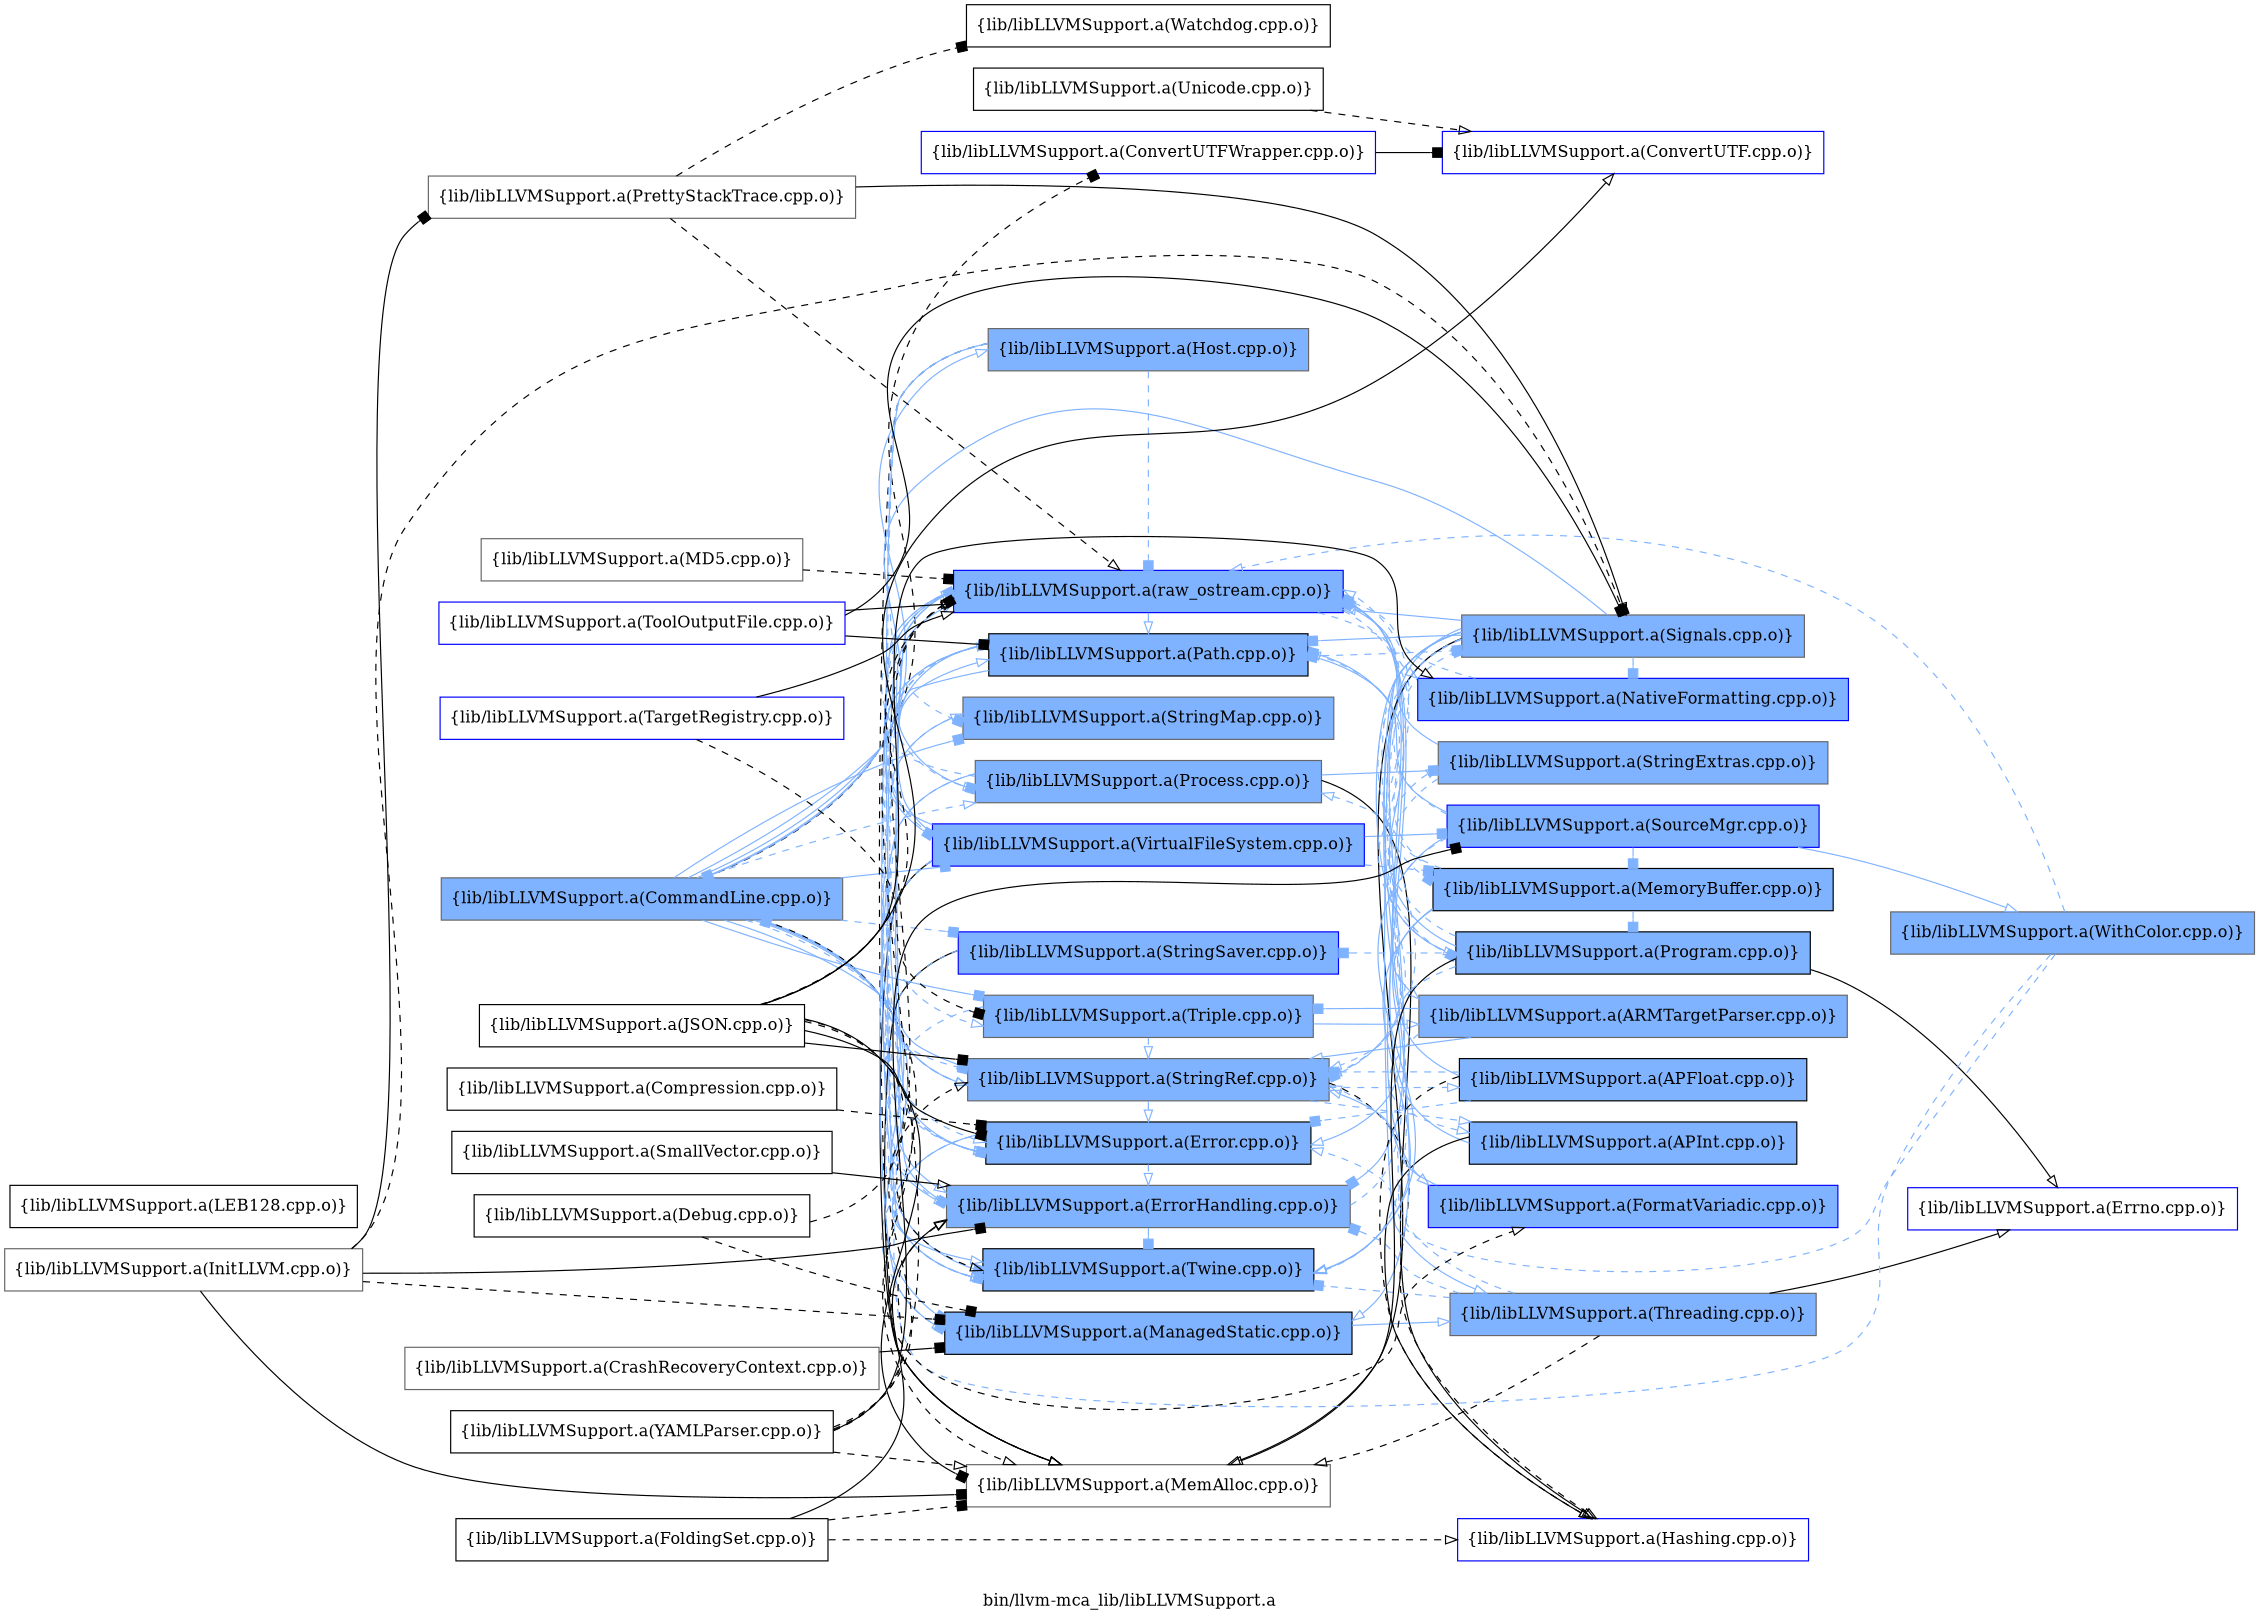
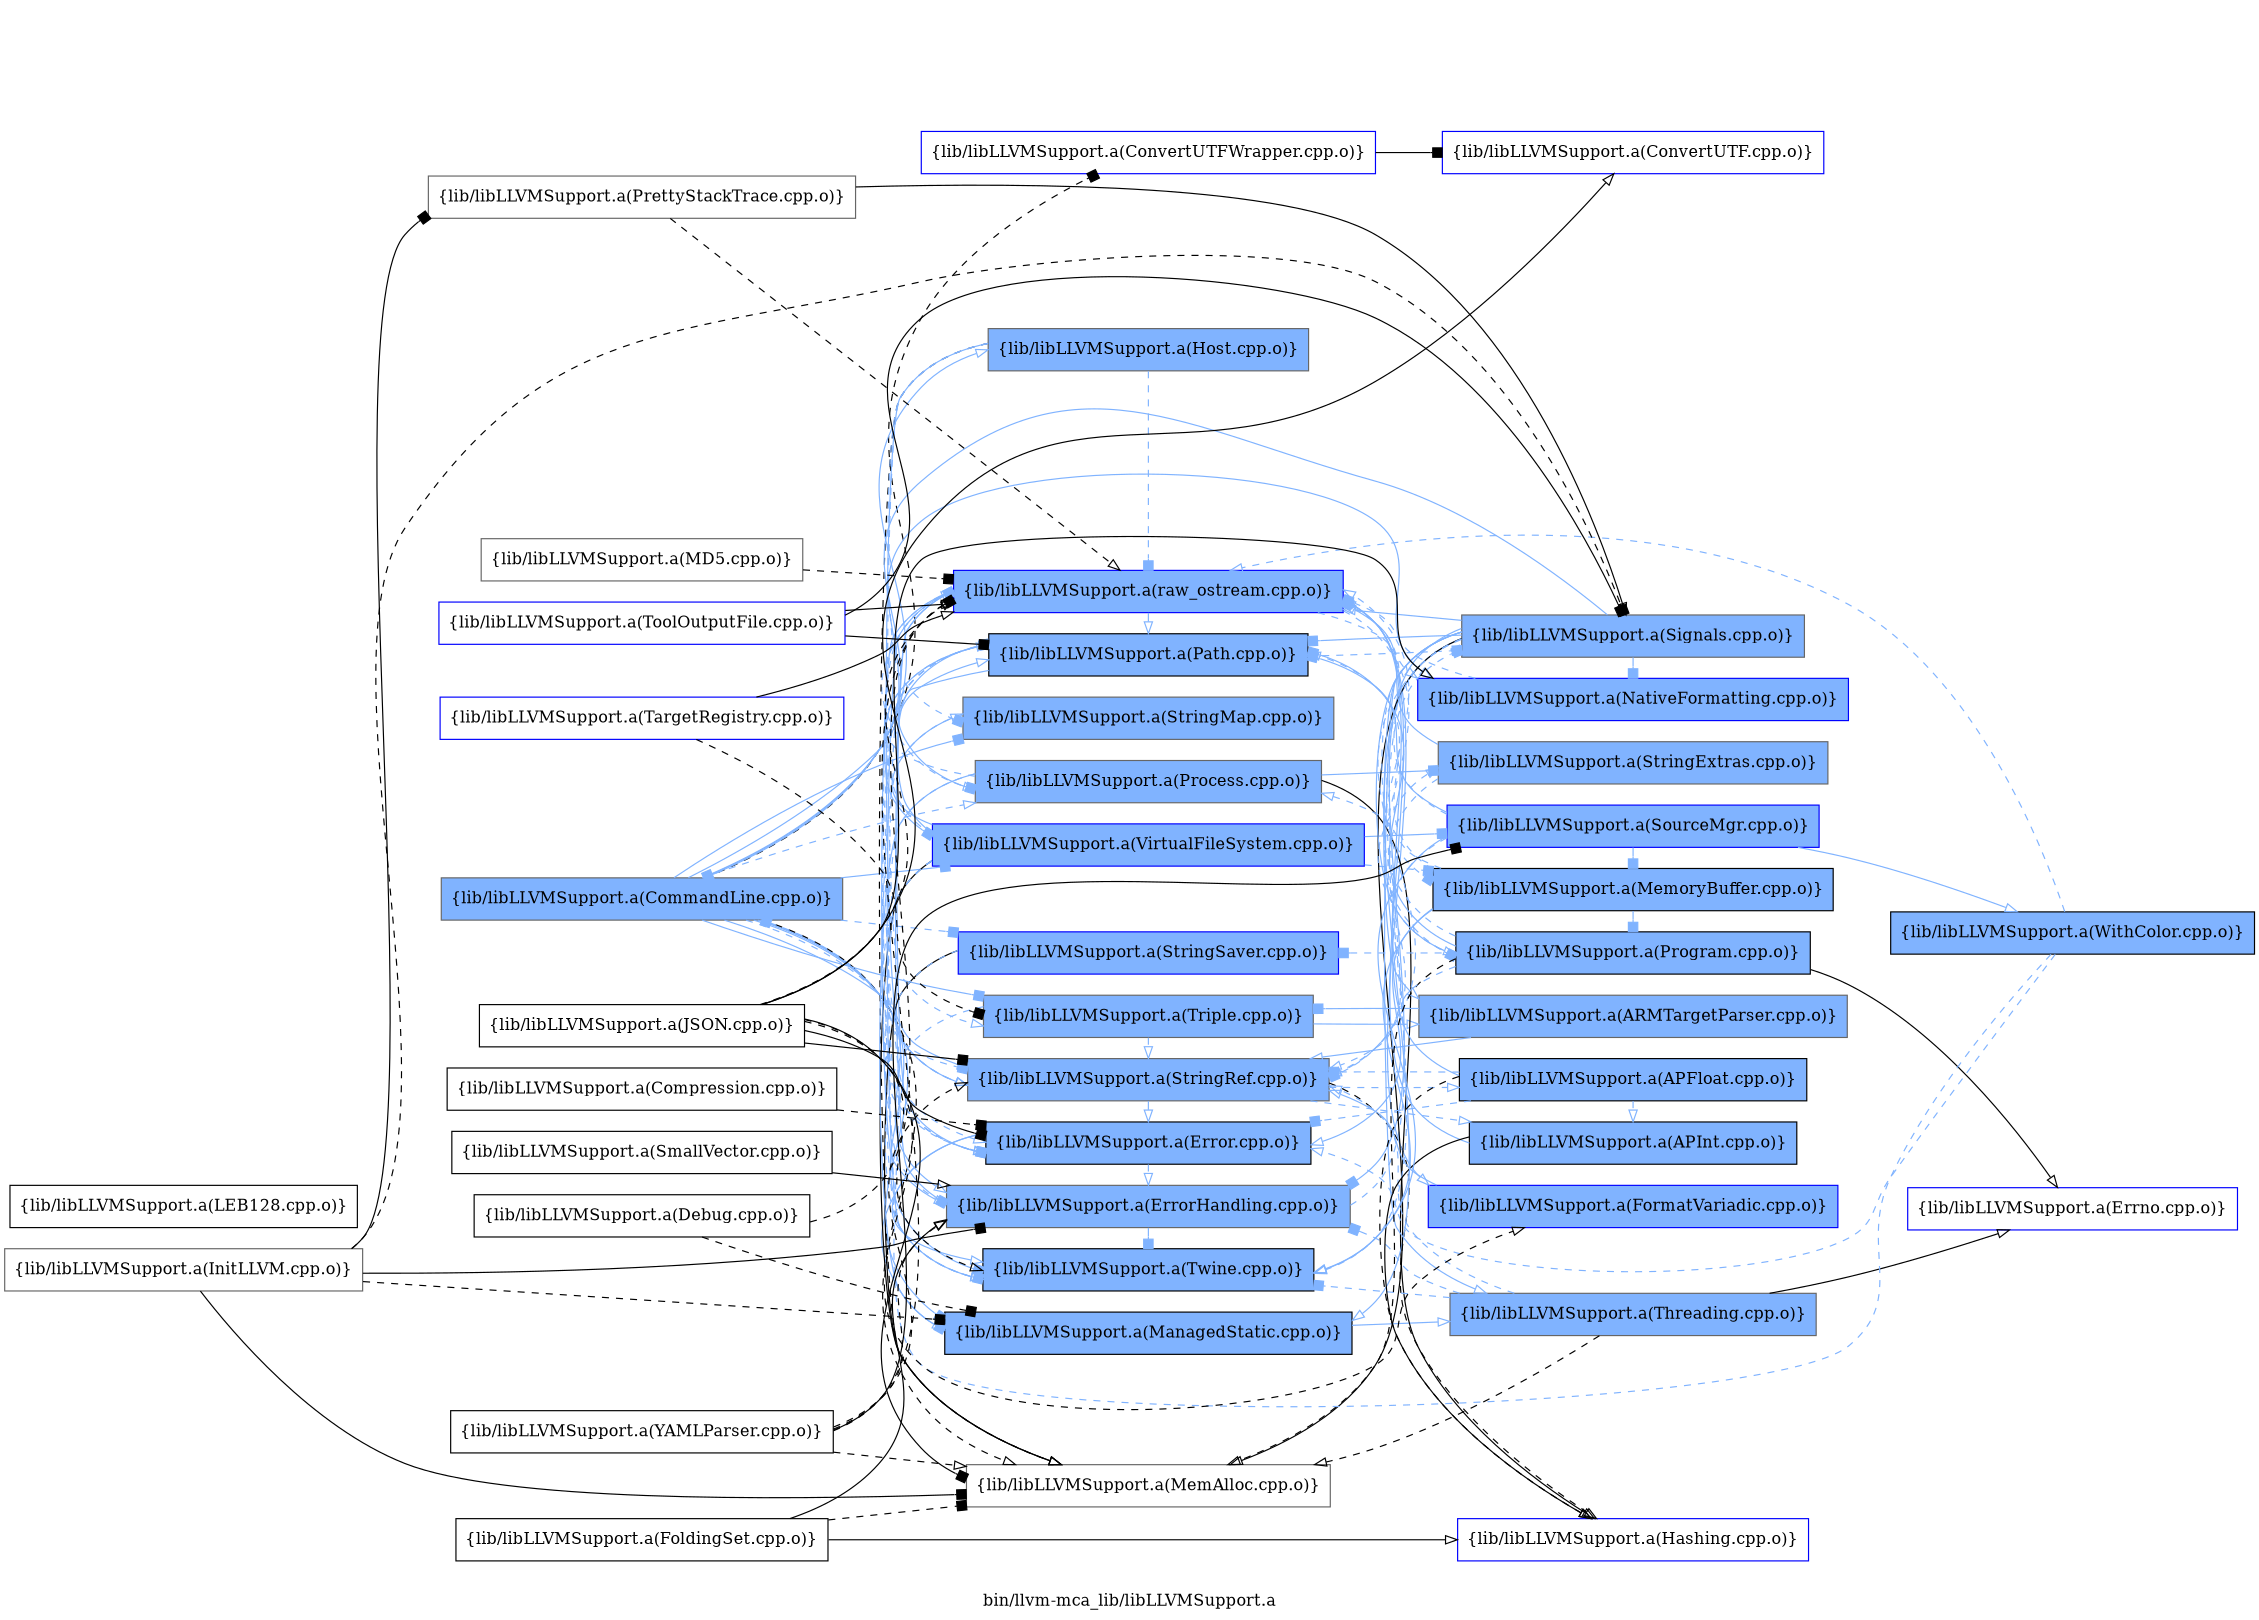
(1148, 26) -> none
(1148, 89) -> none
(859, 773) -> (1000, 489)
(2073, 933) -> (2073, 933)
(1394, 1097) -> (1633, 1105)
(887, 1211) -> (887, 1211)
(1394, 1235) -> (1394, 1235)
(642, 1368) -> none
(1137, 1540) -> (1137, 1540)
